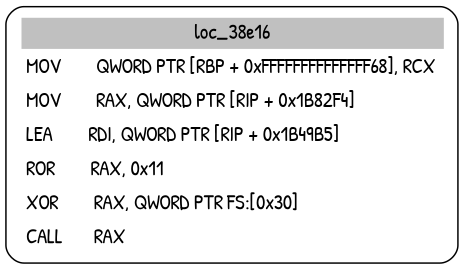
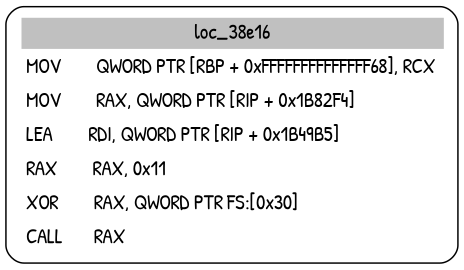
(96, 169) -> (96, 169)
